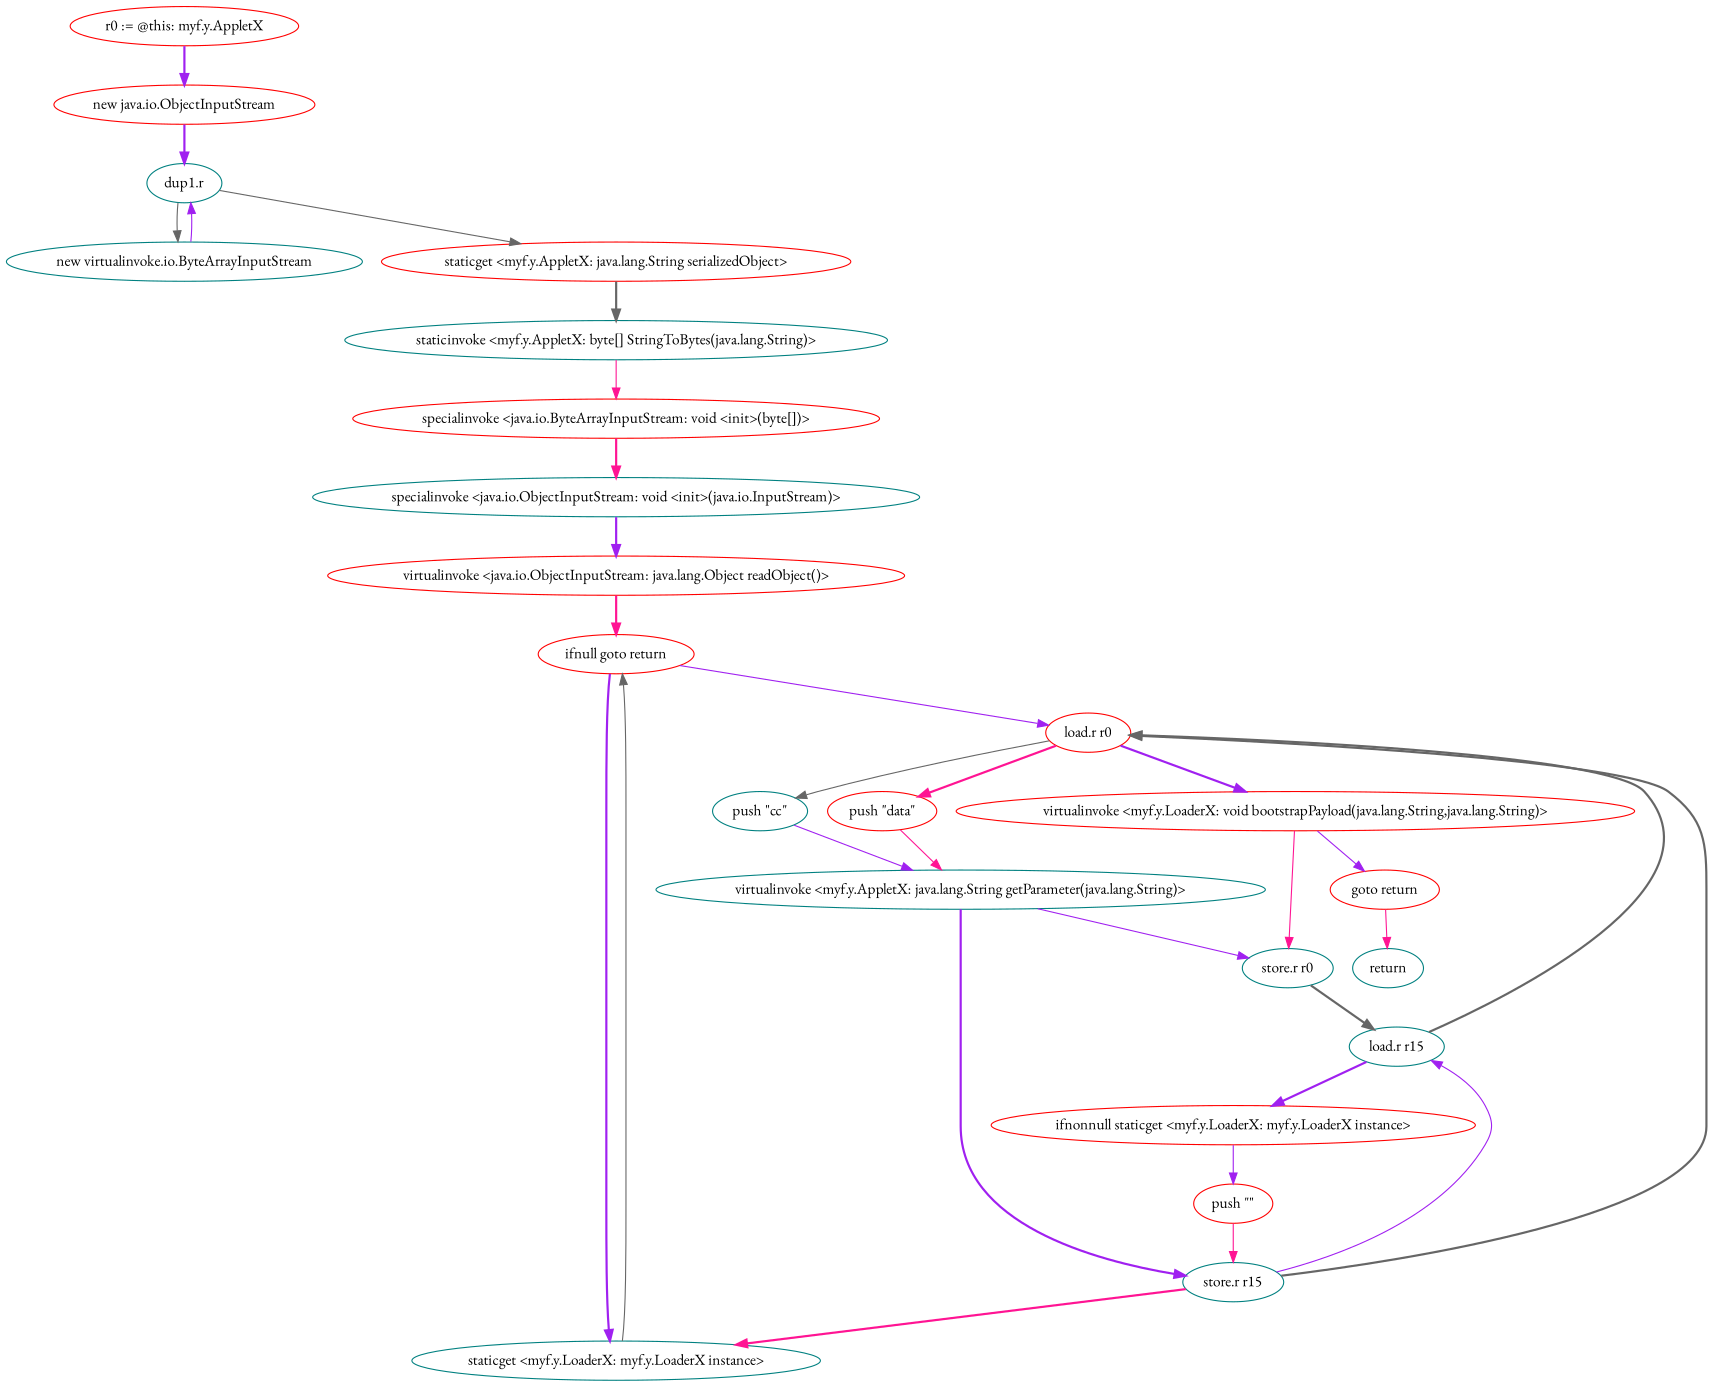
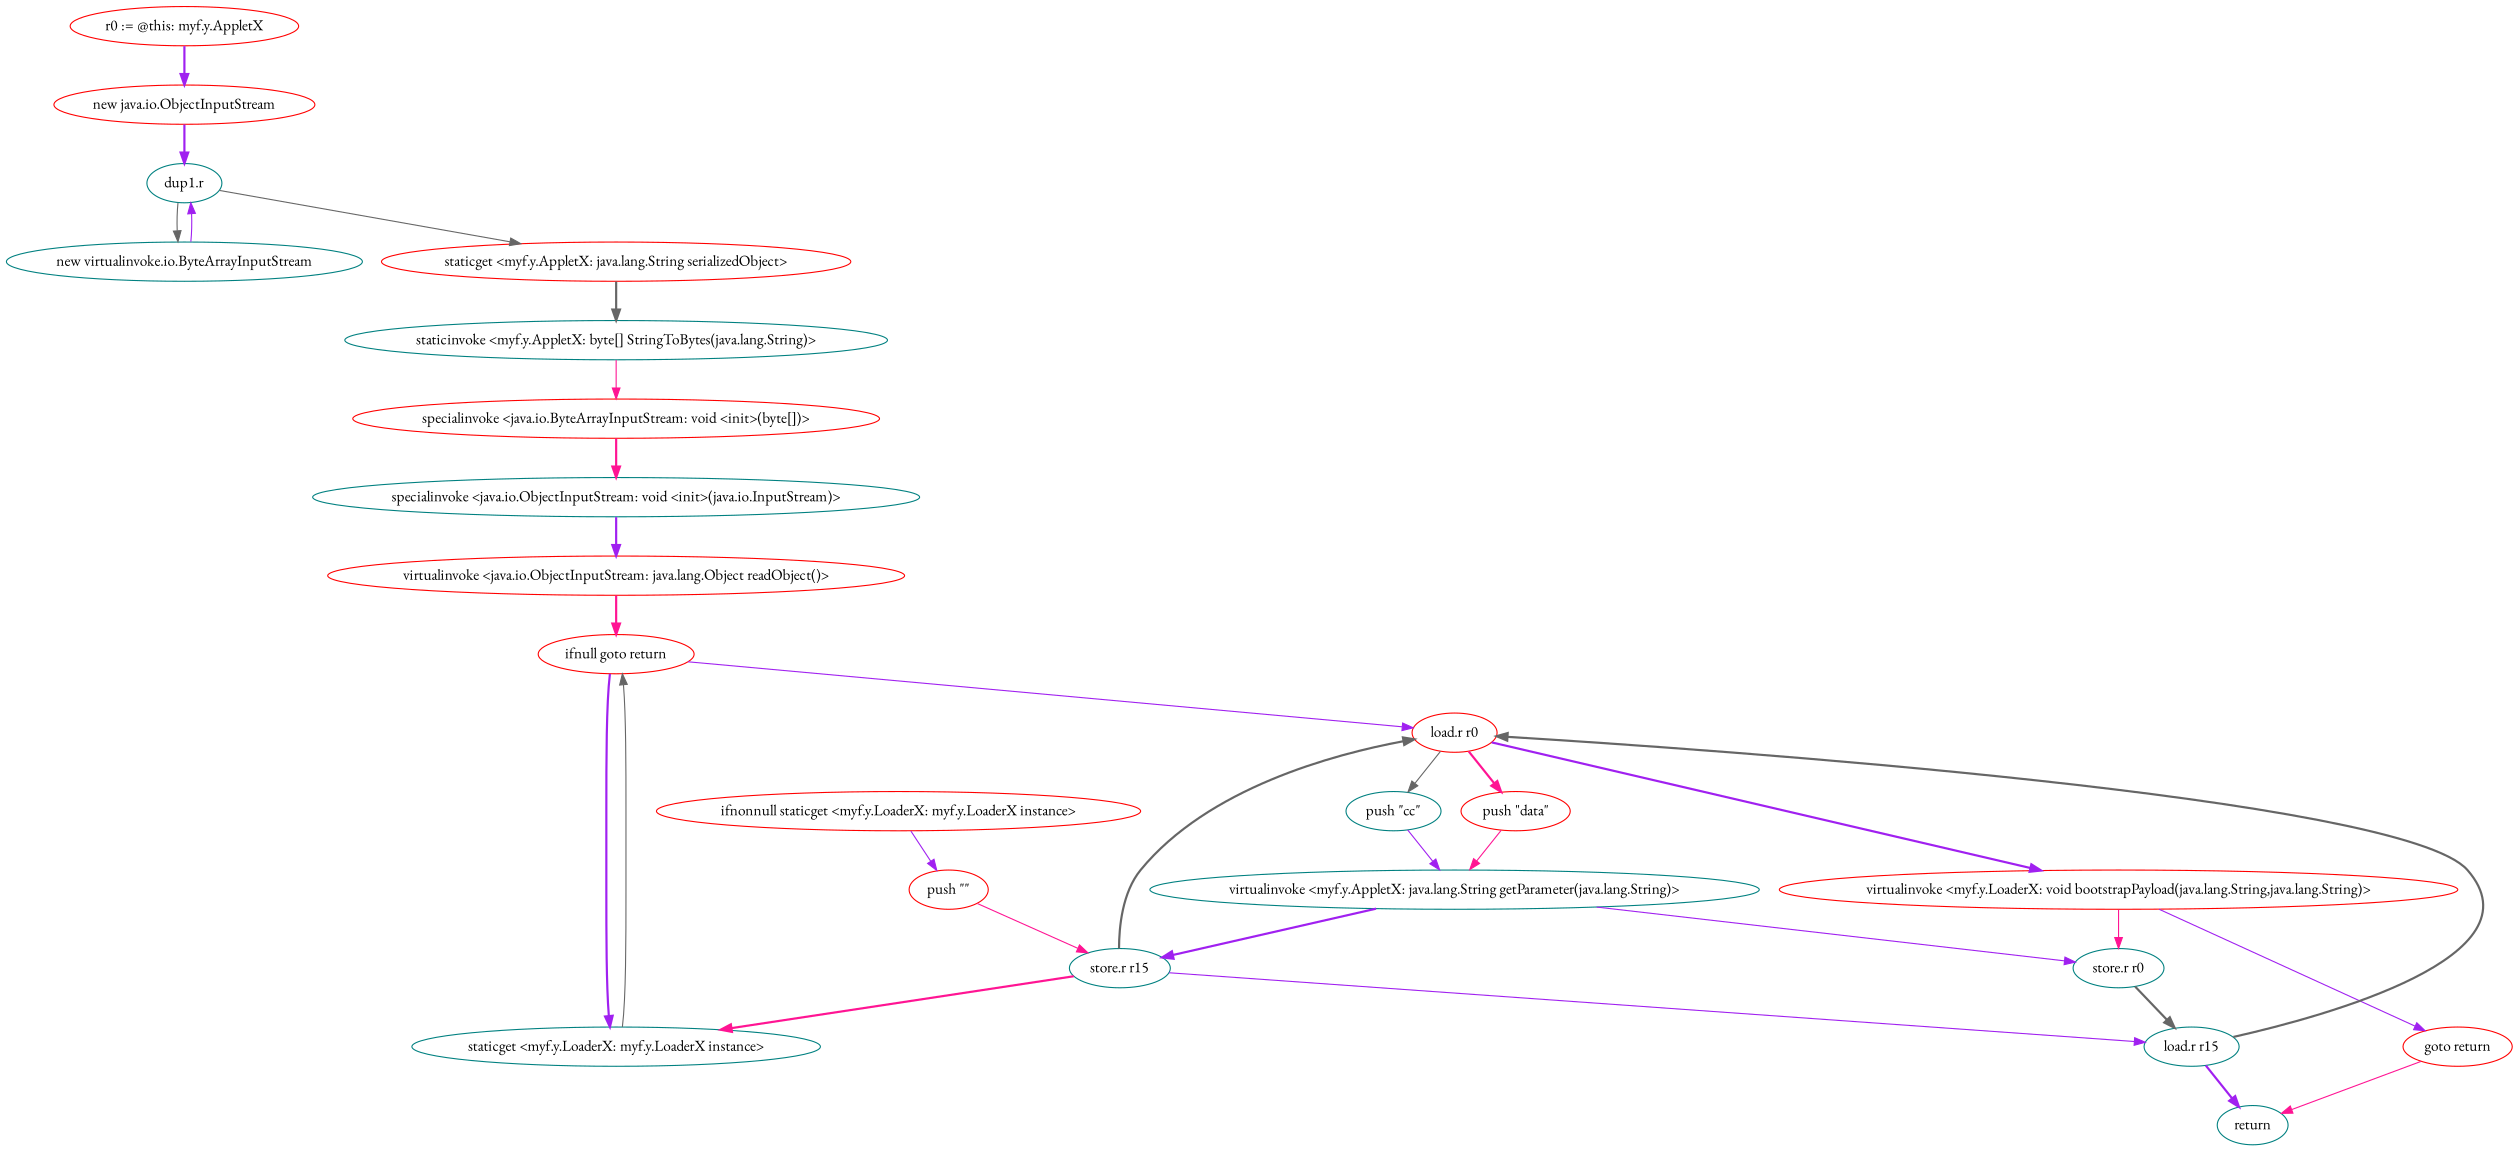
(1325, 1081) -> (2219, 1082)
